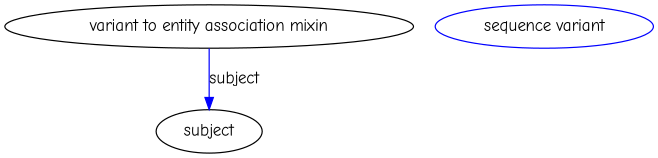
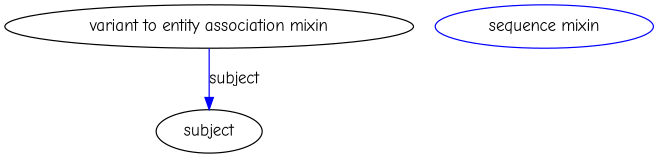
(544, 27) -> (544, 27)
